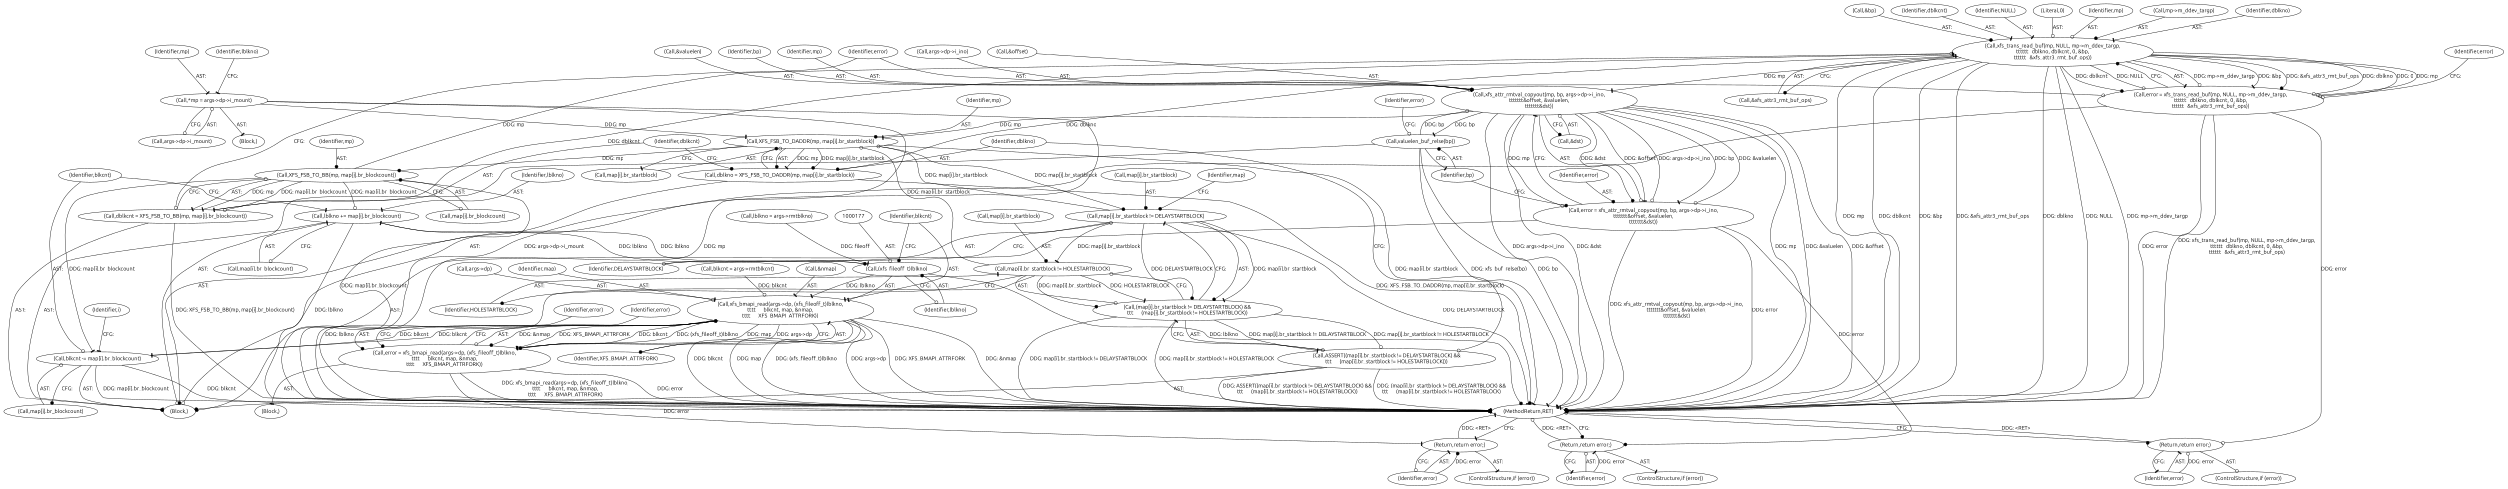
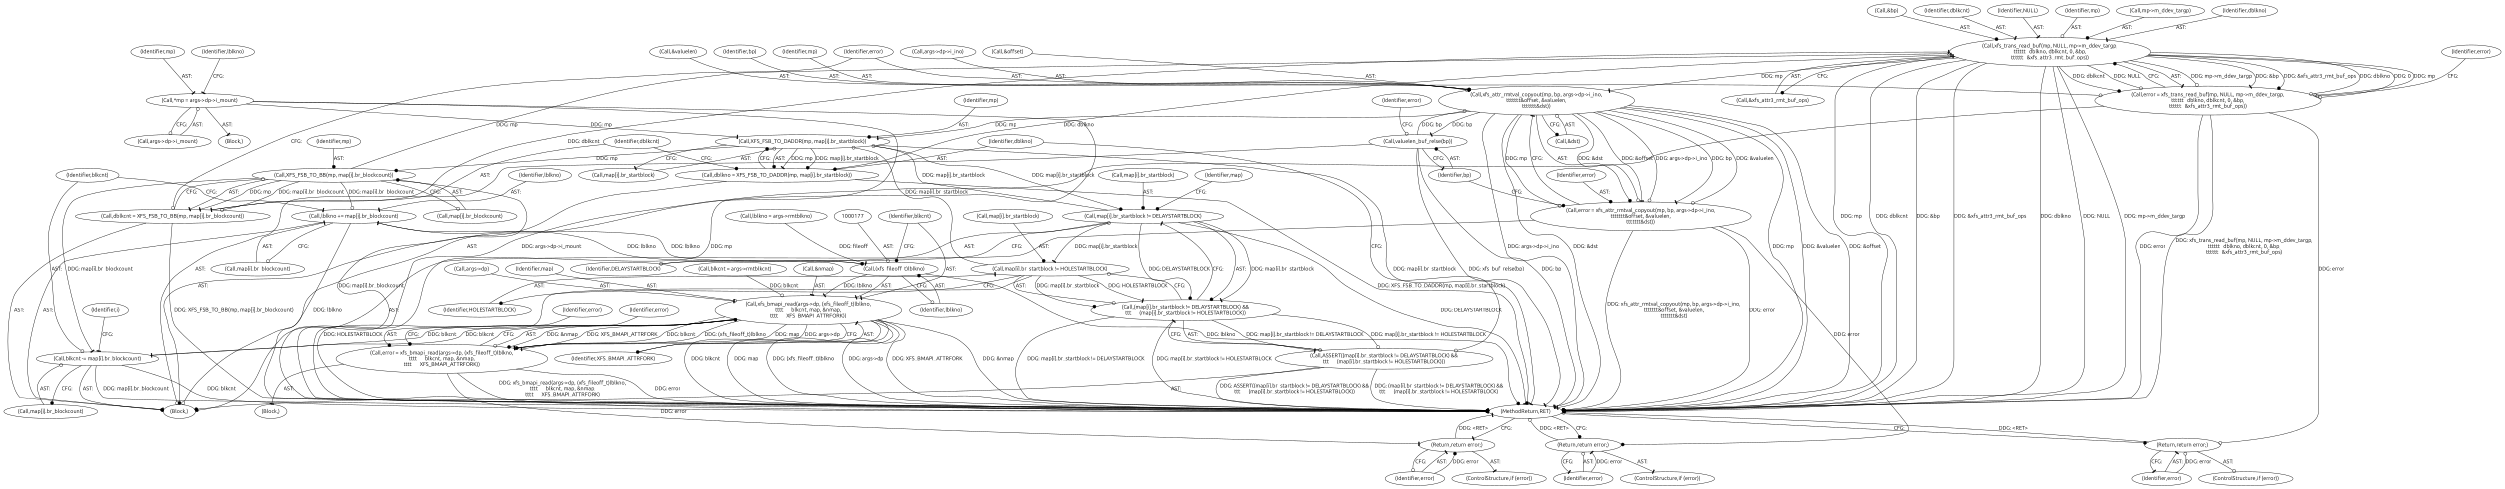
(2053, 11) -> none
(340, 335) -> (353, 335)
